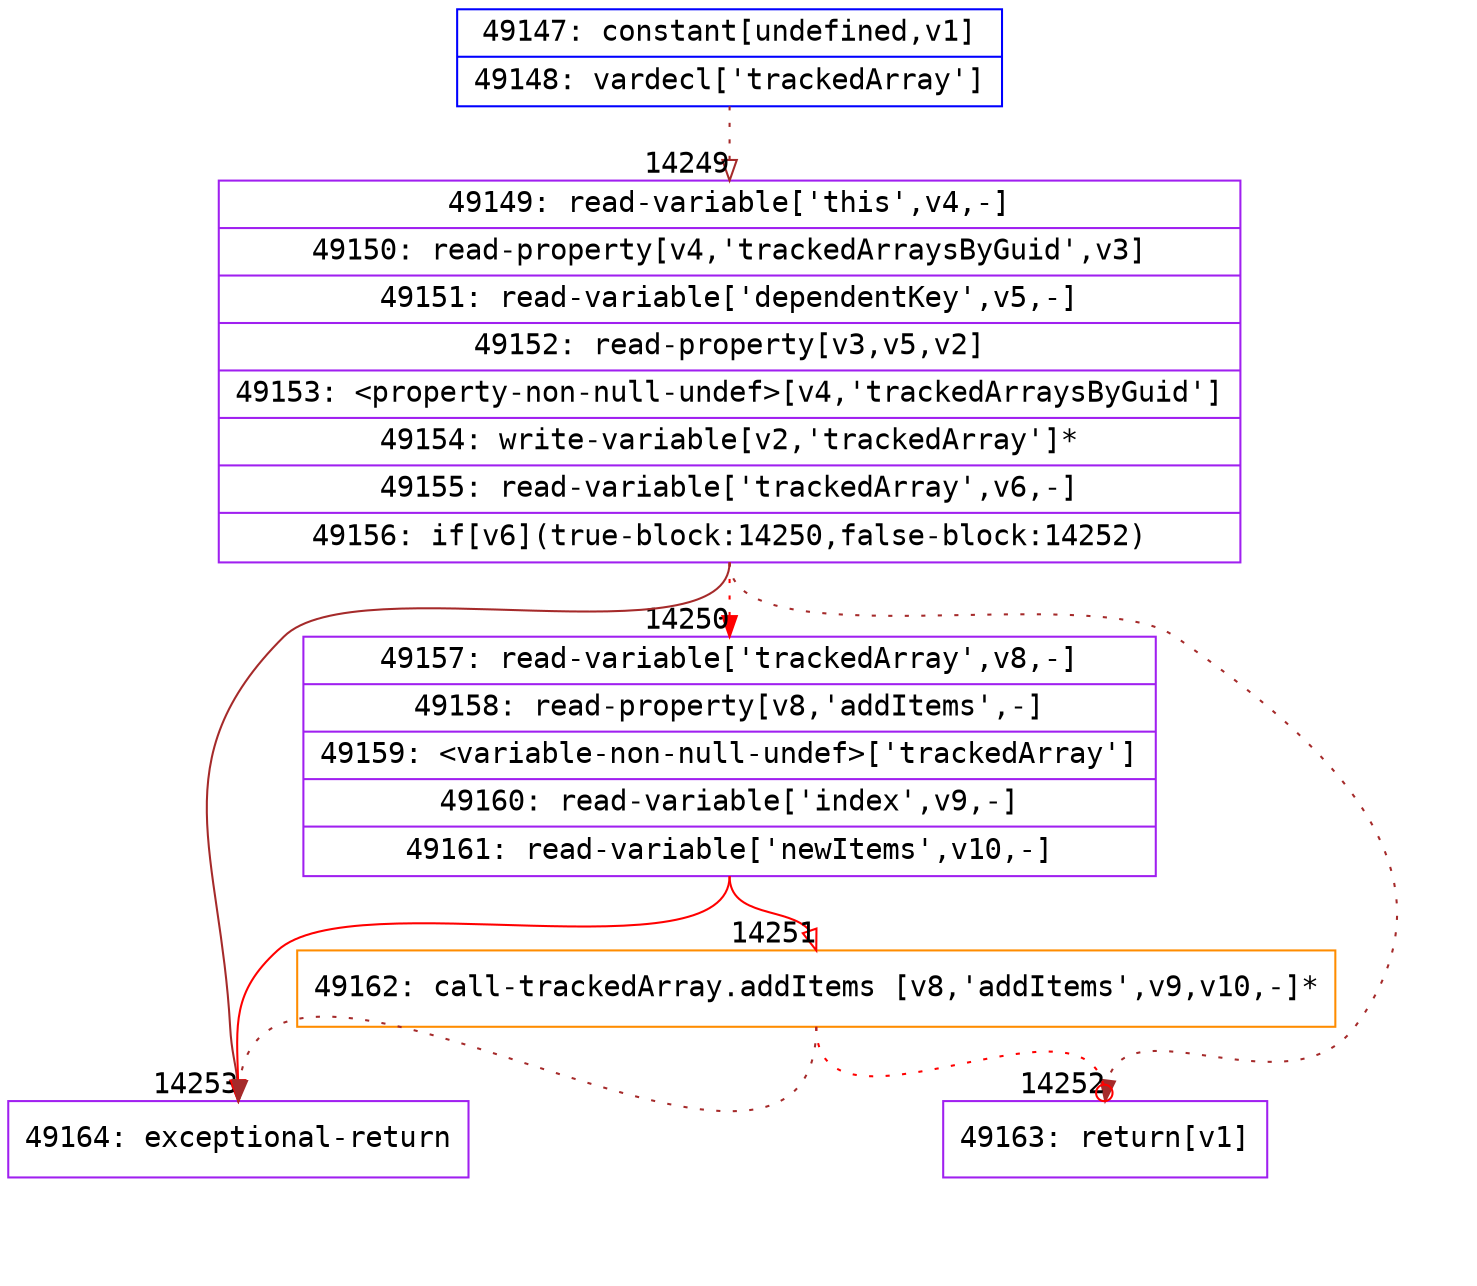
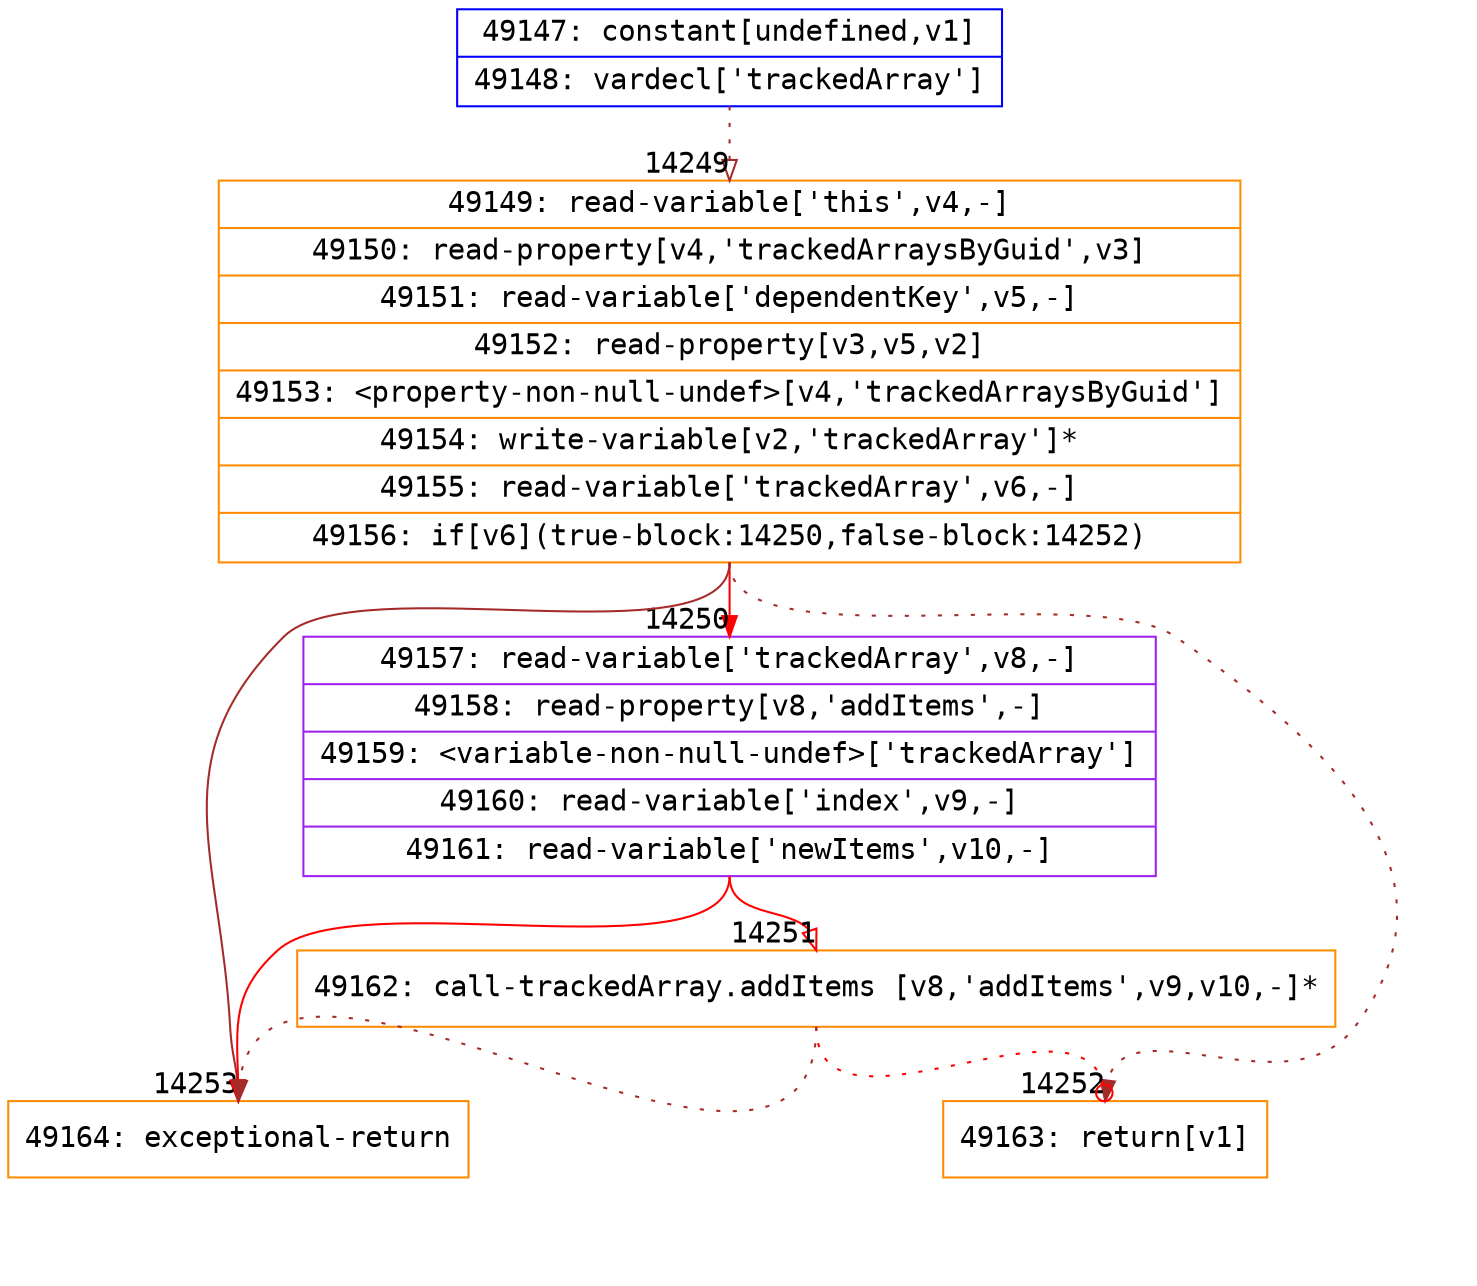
(730, 371) -> (730, 371)
(730, 589) -> (730, 589)
(238, 1139) -> (238, 1139)
(1105, 1139) -> (1105, 1139)
